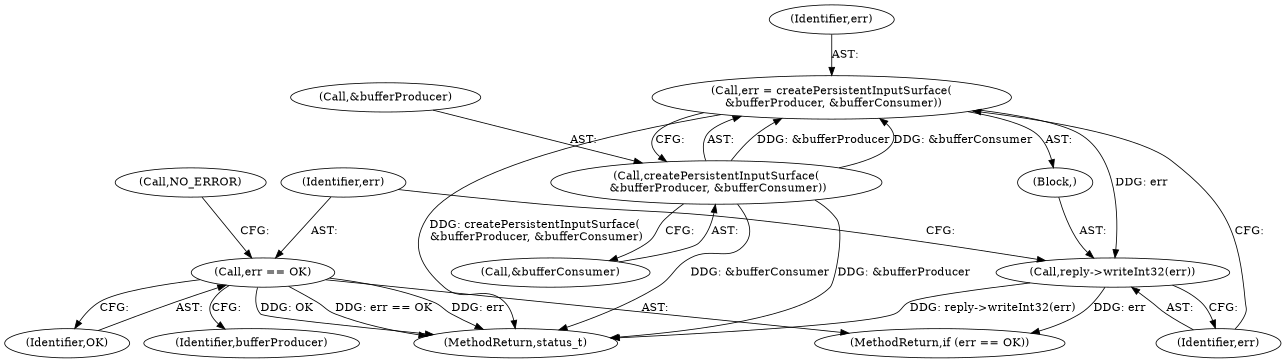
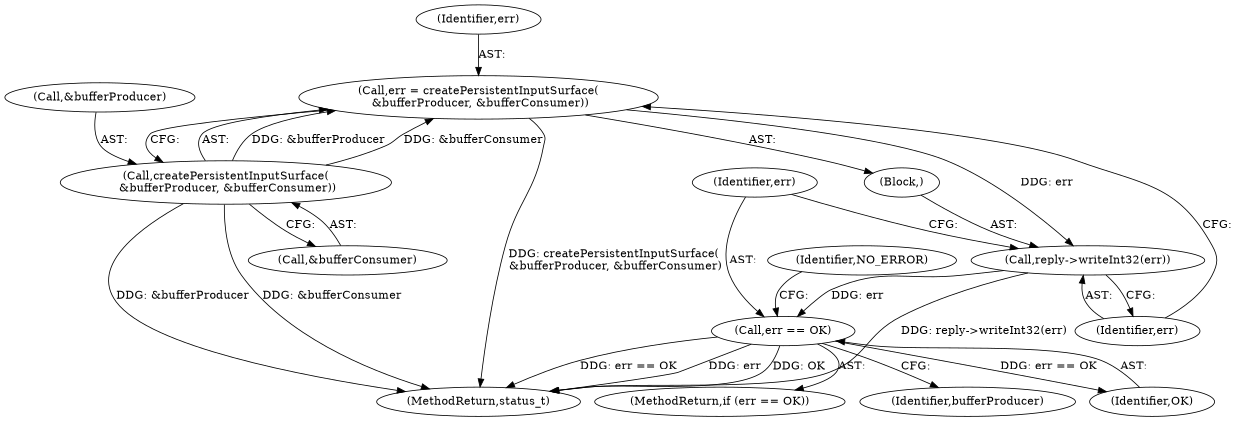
(191, 182) -> (862, 260)
(116, 308) -> (1049, 366)
(1077, 316) -> (899, 276)
